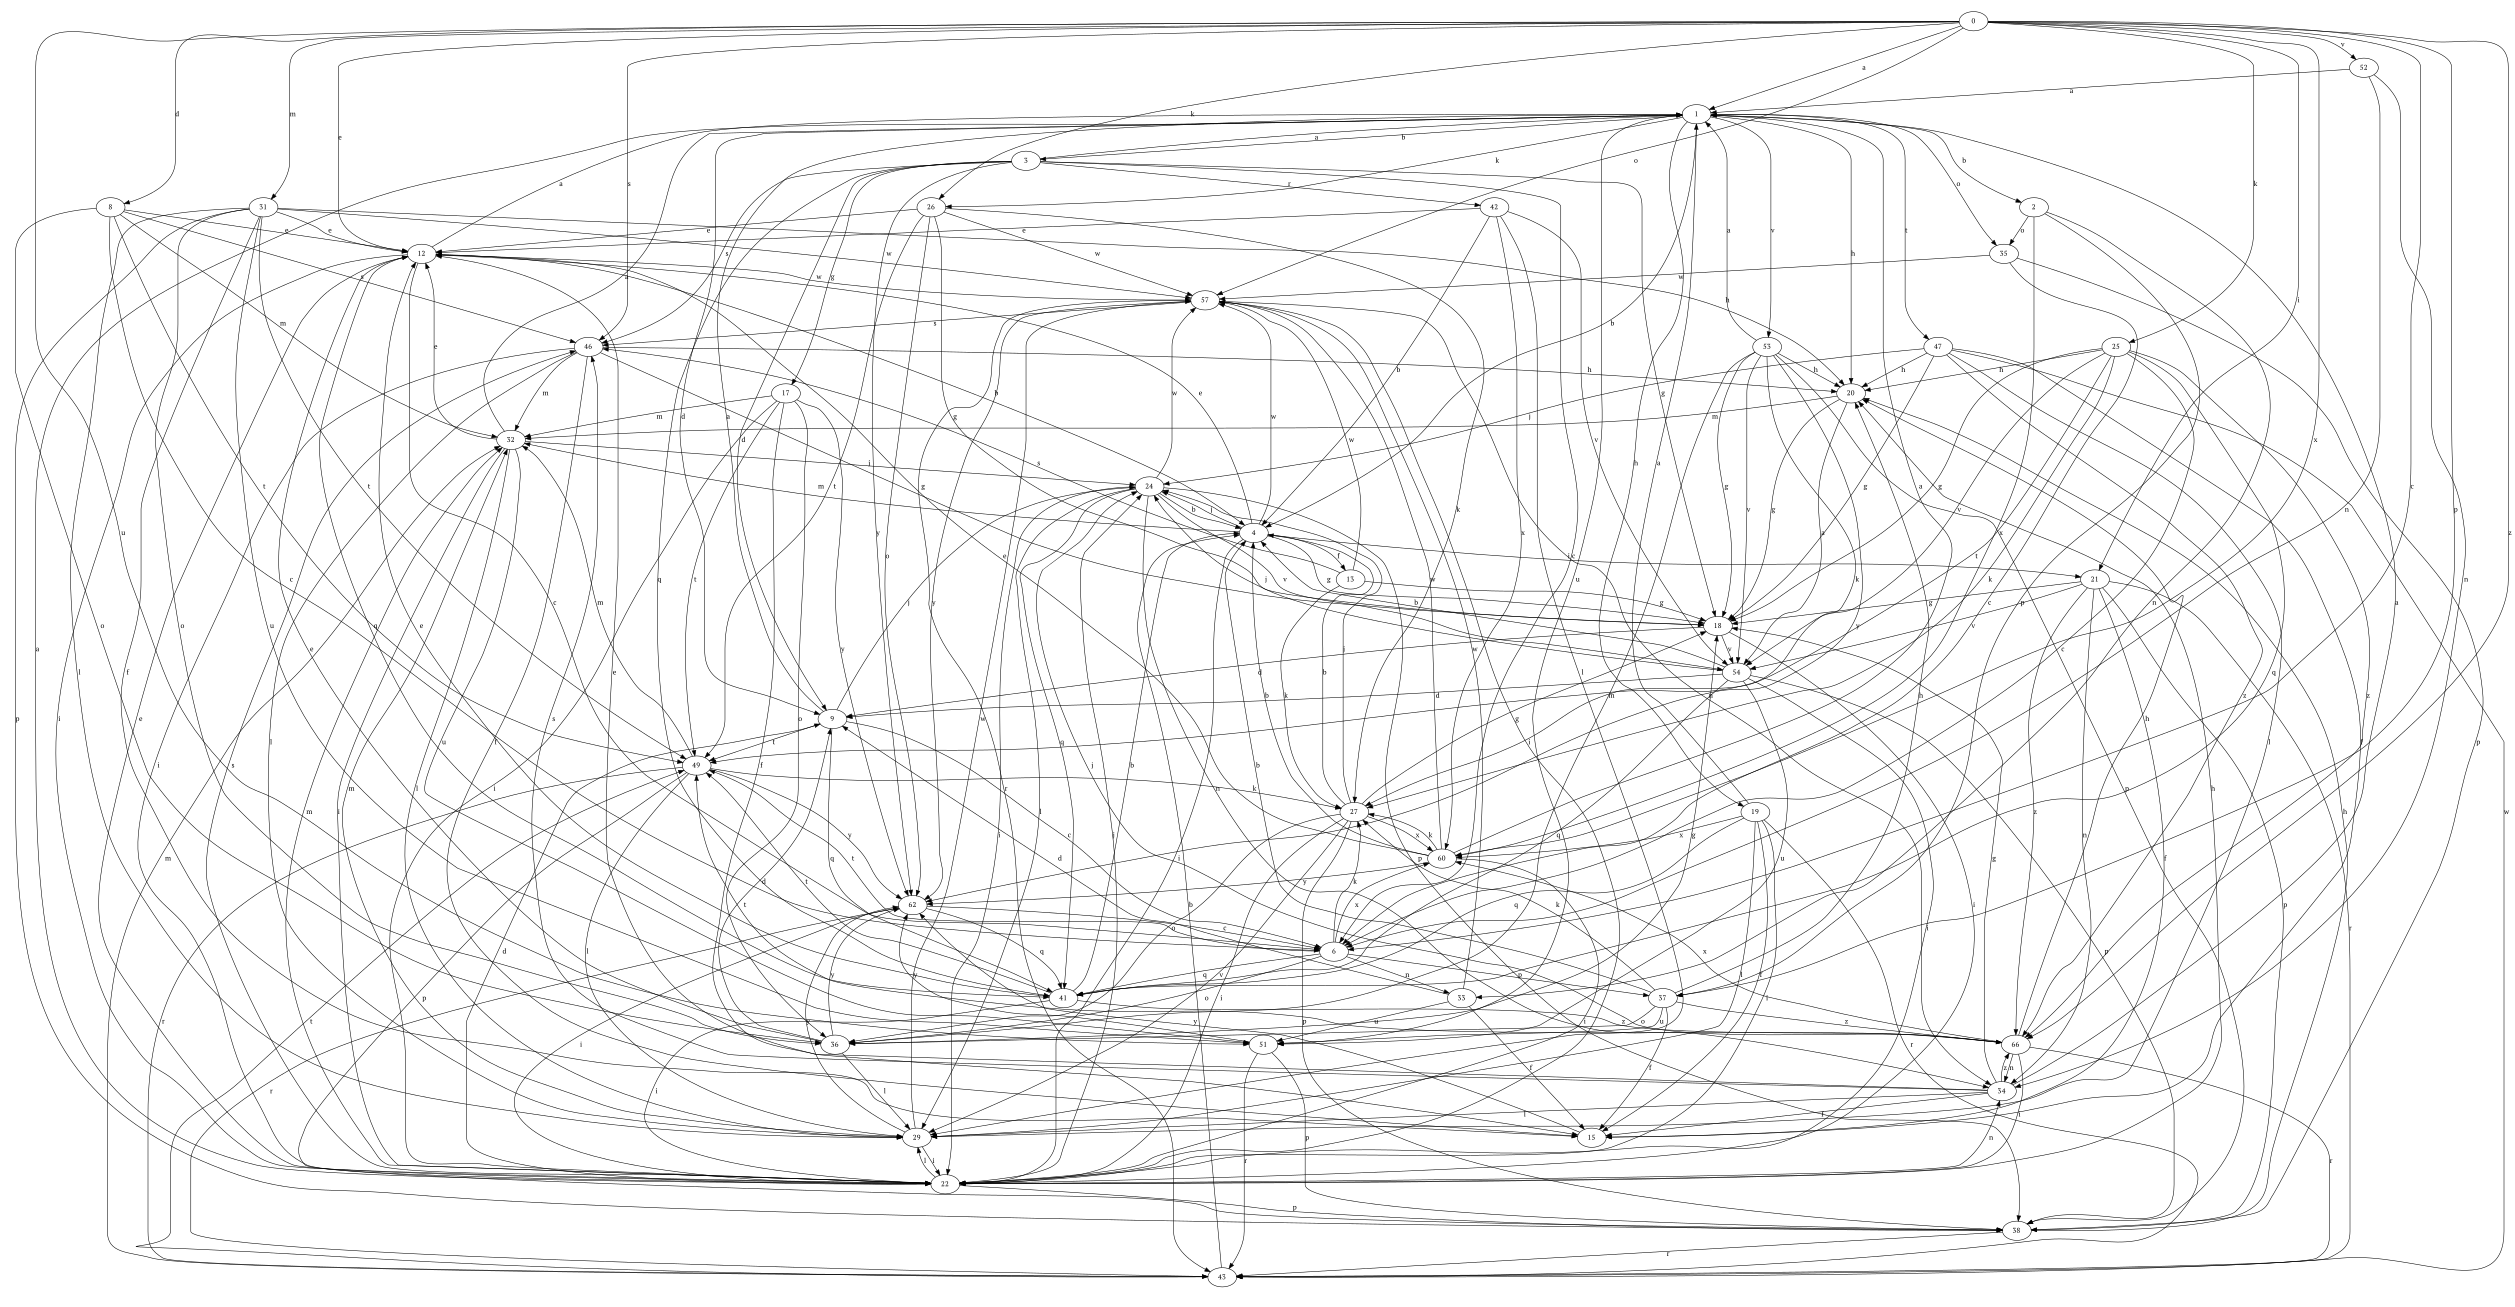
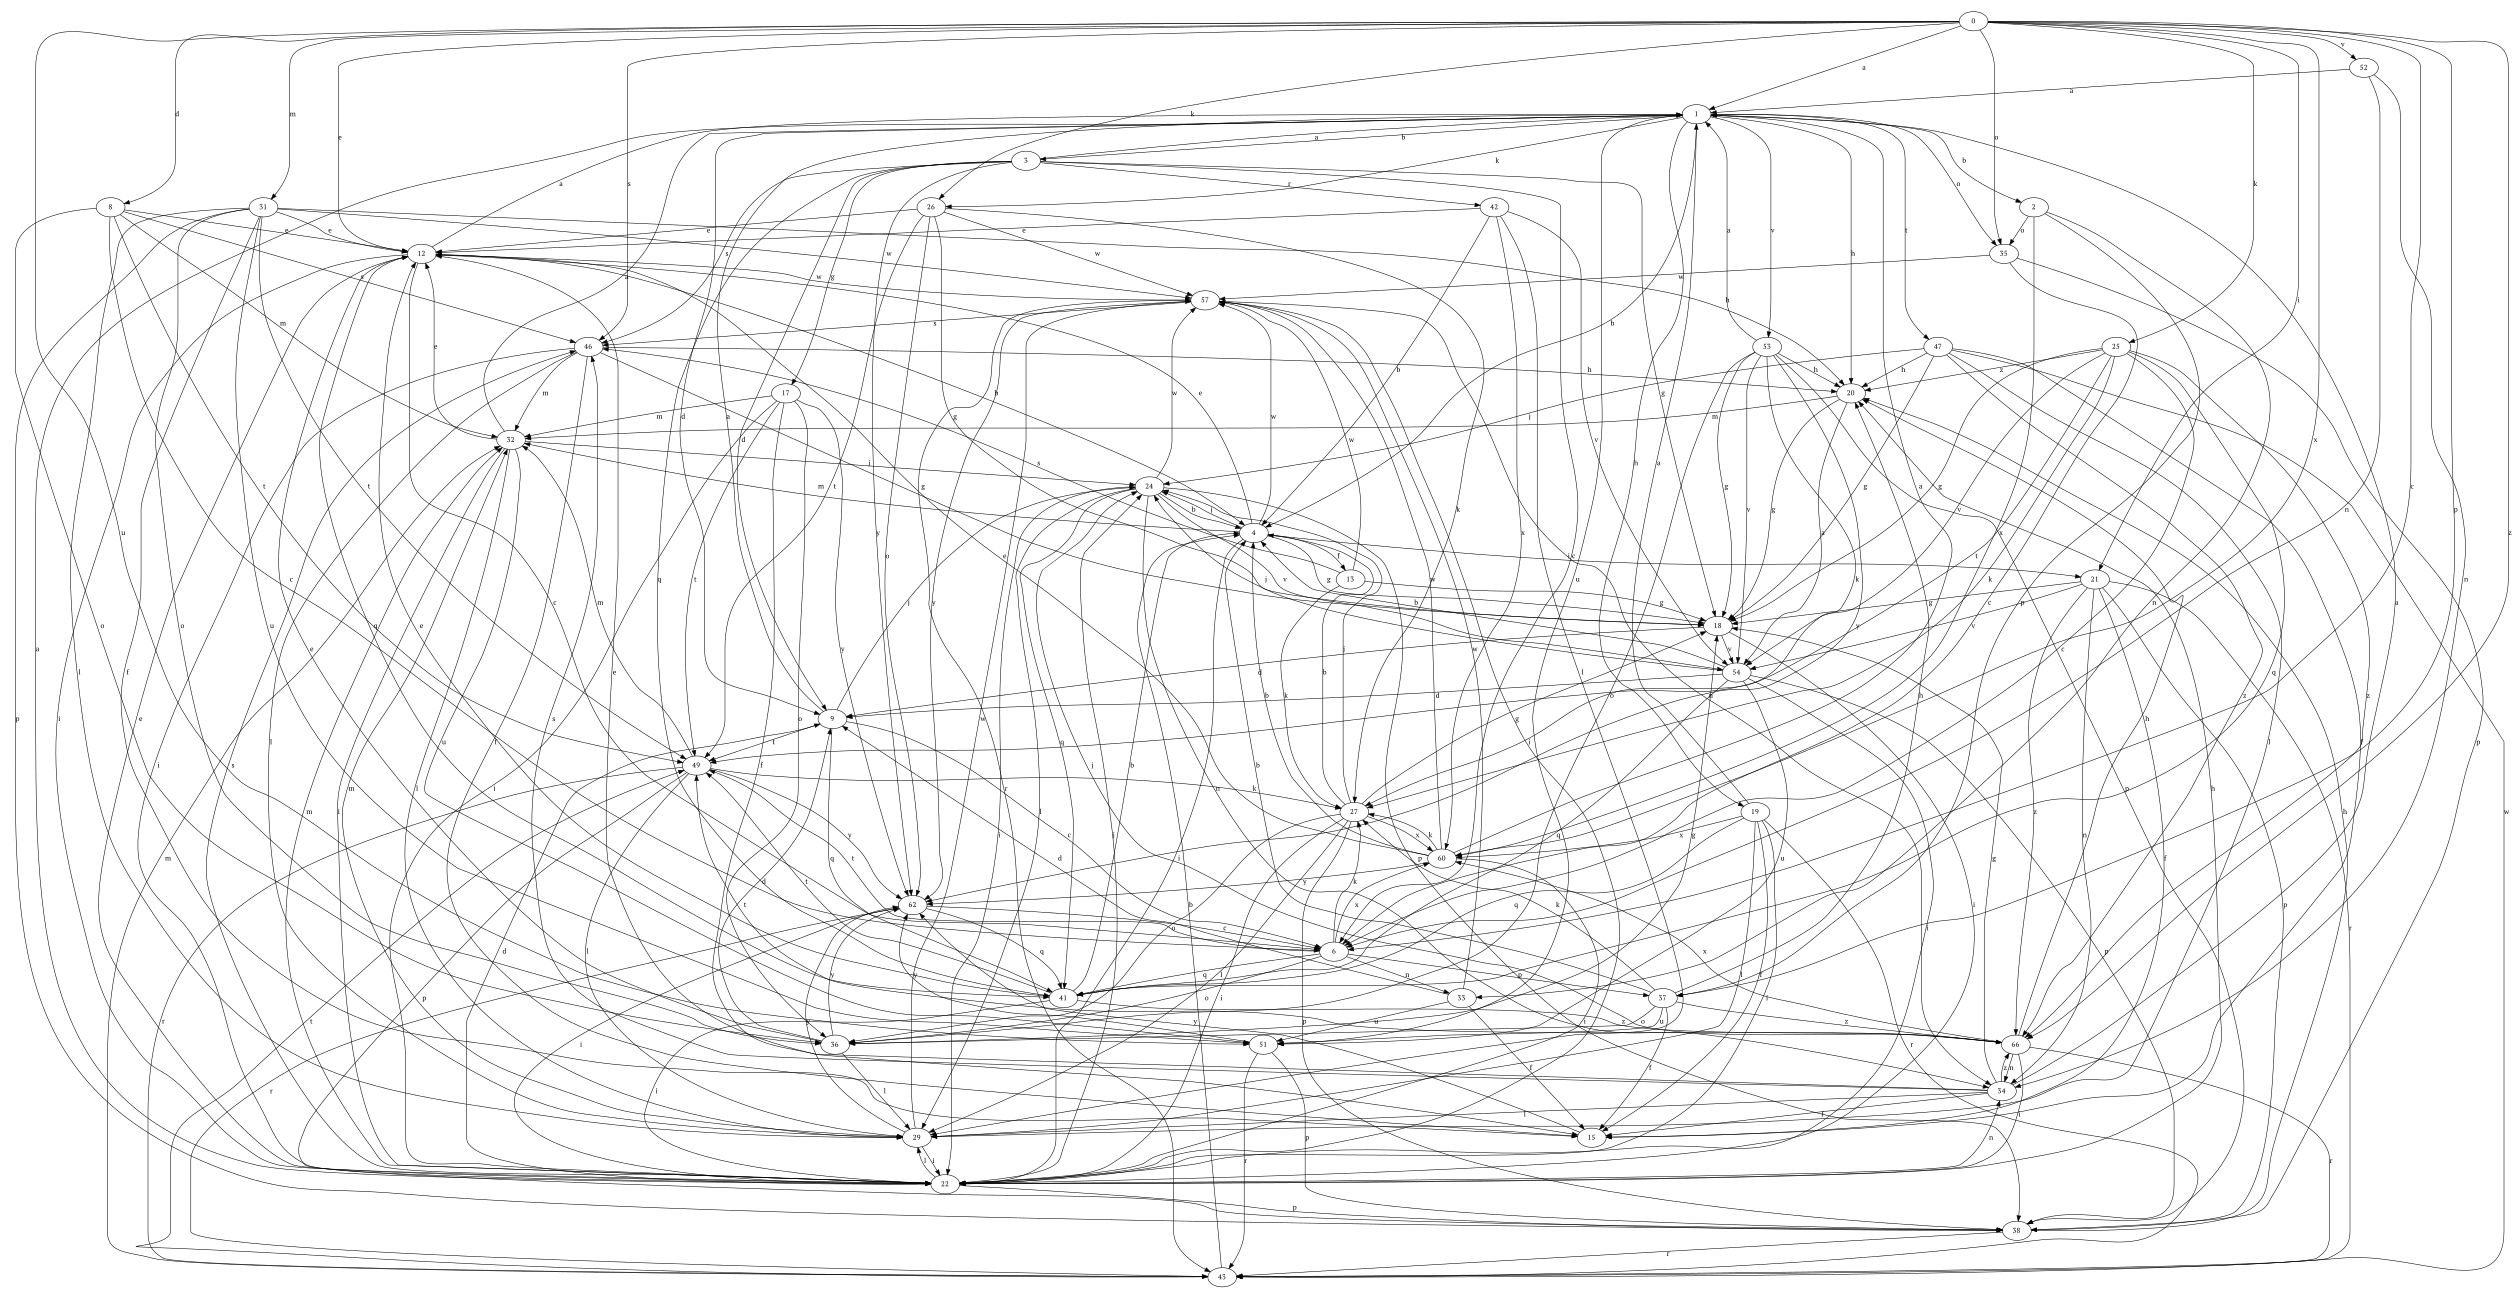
(1594, 162) -> (1994, 133)
(2002, 370) -> (2002, 370)
(1612, 696) -> (1612, 696)
(1221, 975) -> (1221, 975)
